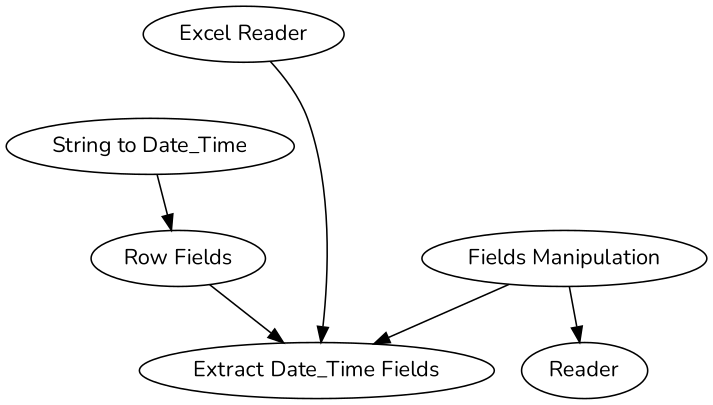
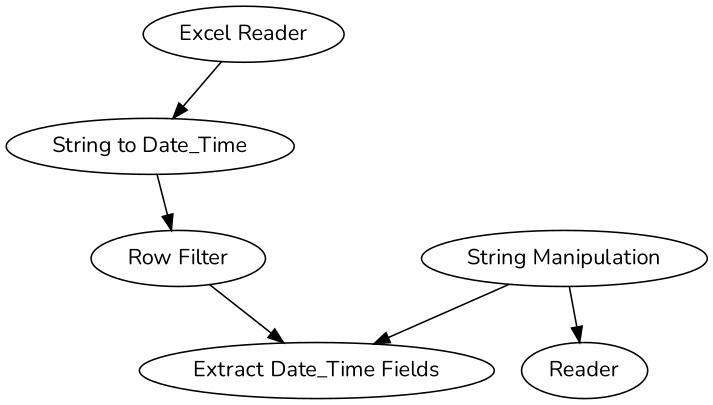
(323, 187) -> (202, 84)
(178, 258) -> (178, 258)
(564, 258) -> (564, 258)
